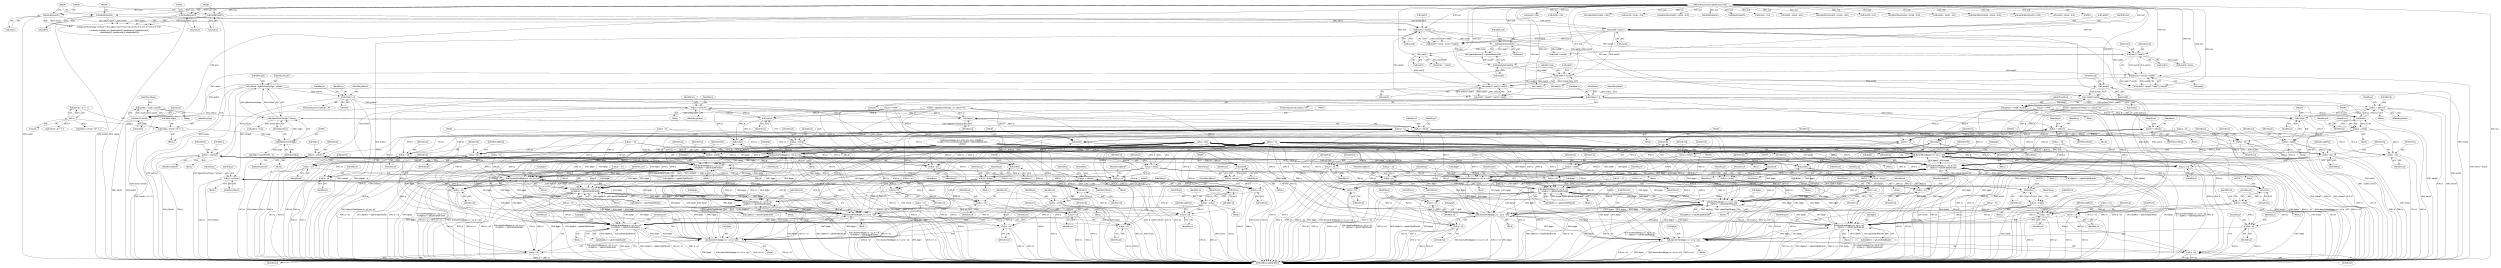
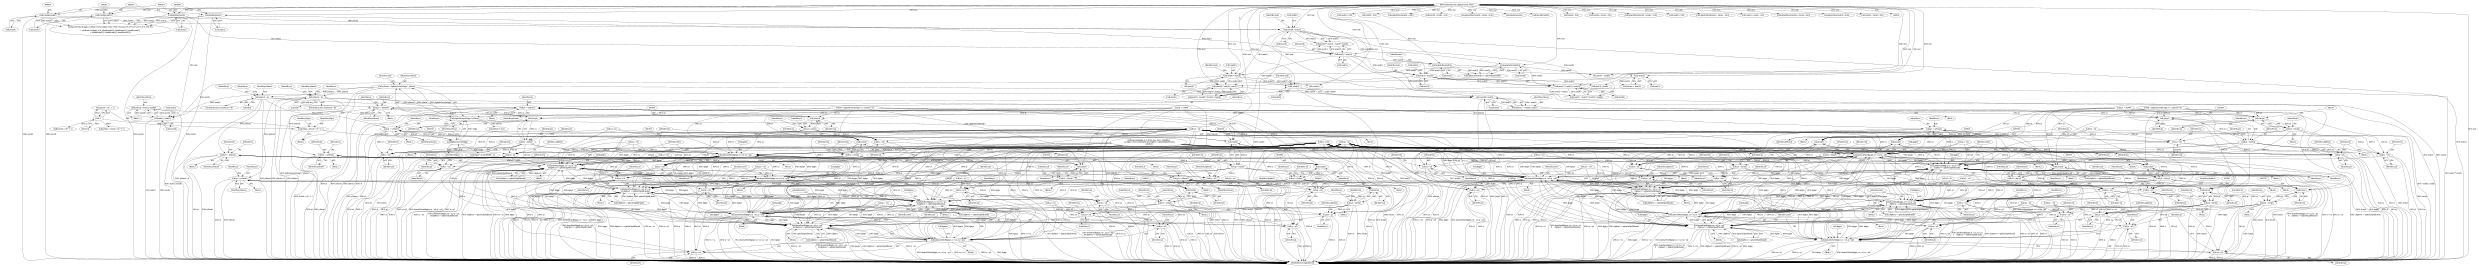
(2021, 6) -> none
(1536, 47) -> (1556, 71)
